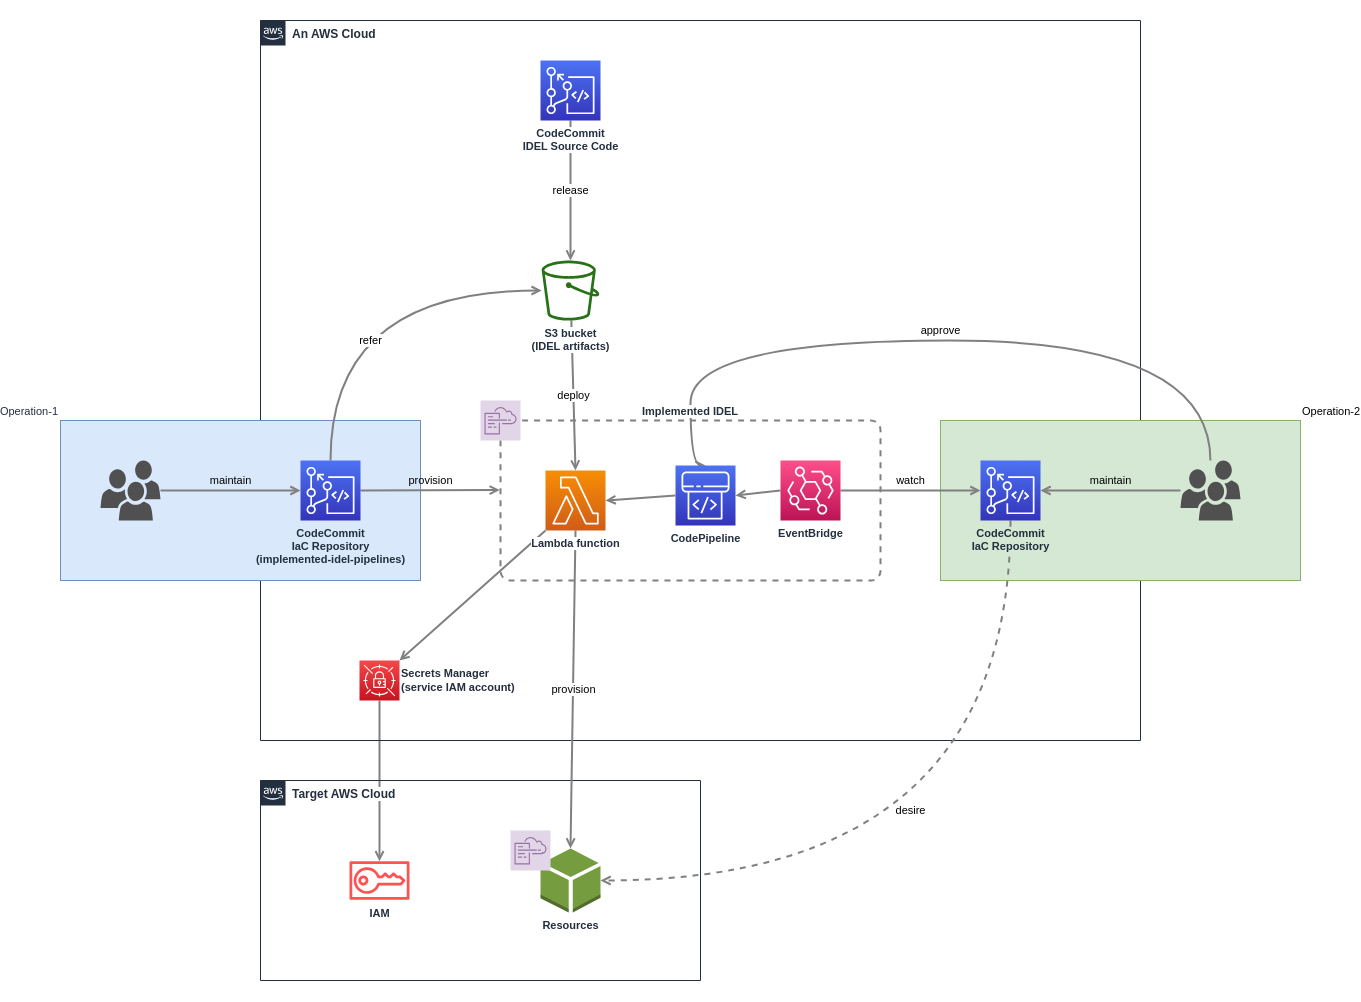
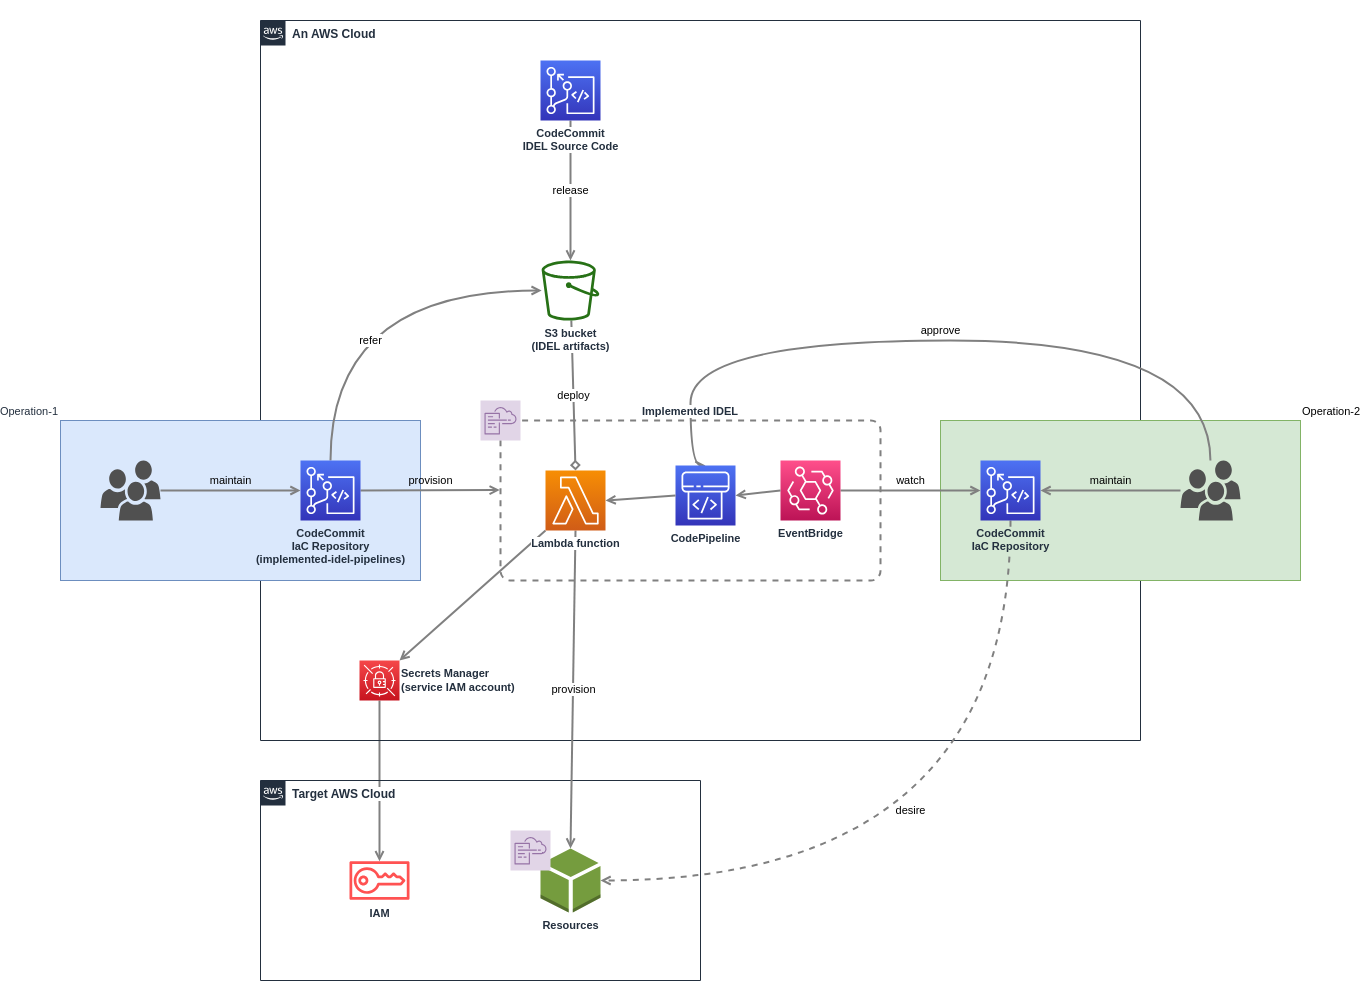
(575, 462) -> (575, 460)
